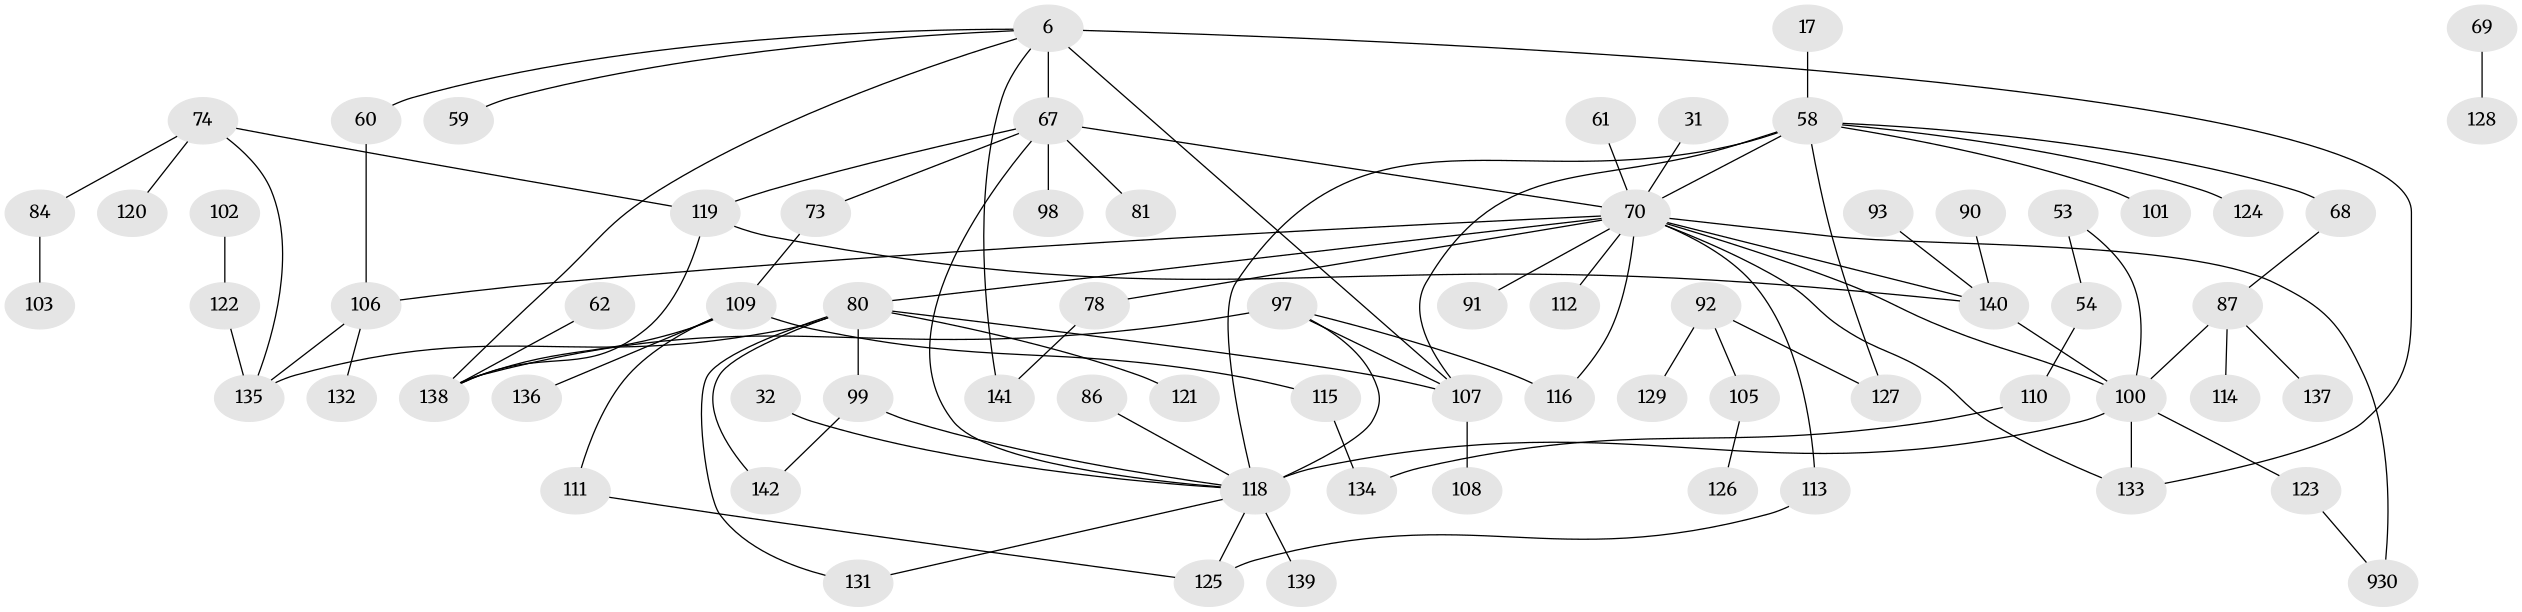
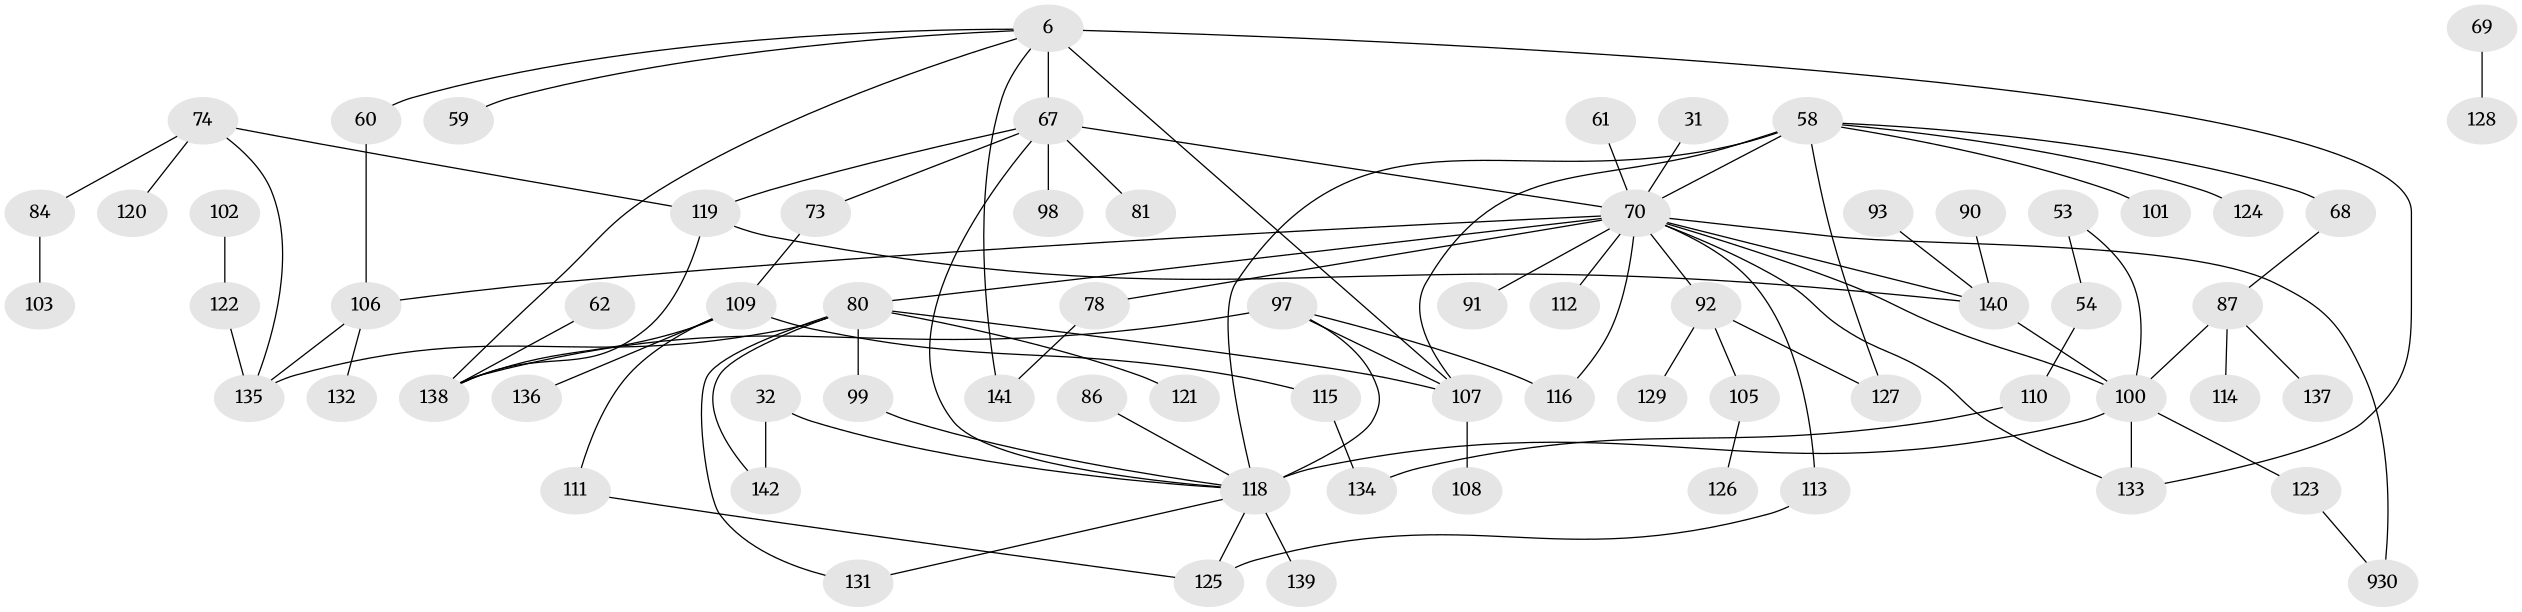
(1808, 28) -> none
none -> (1671, 260)
(812, 444) -> (766, 445)
